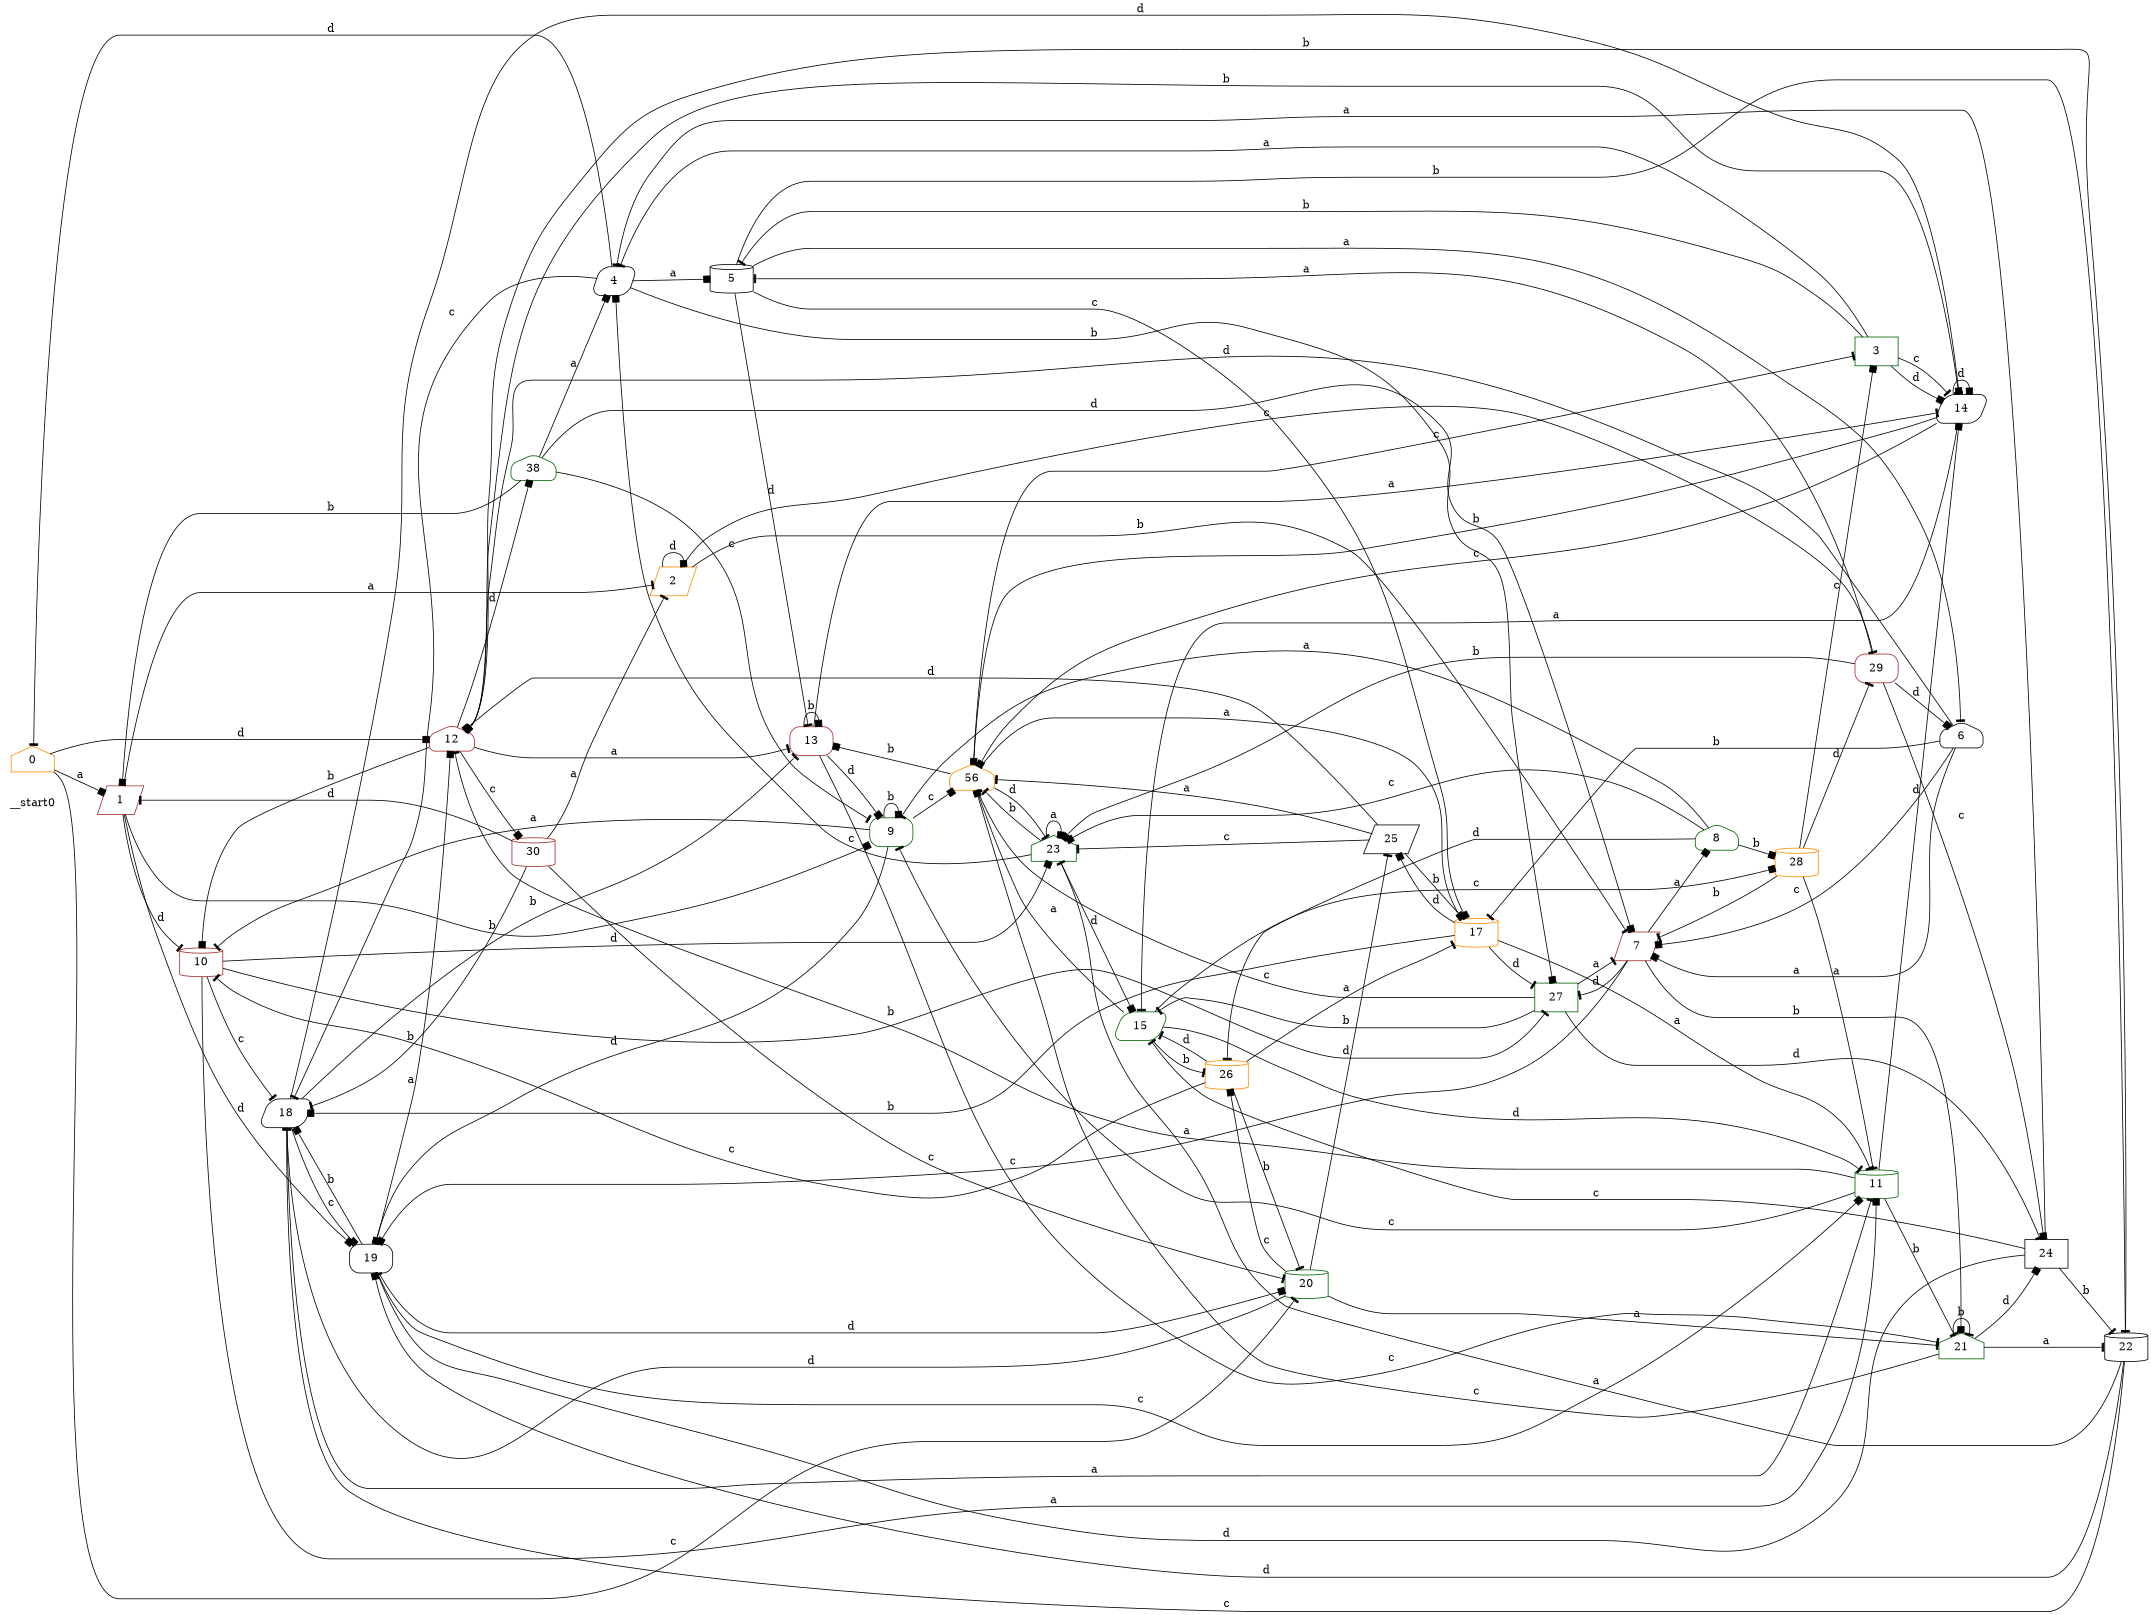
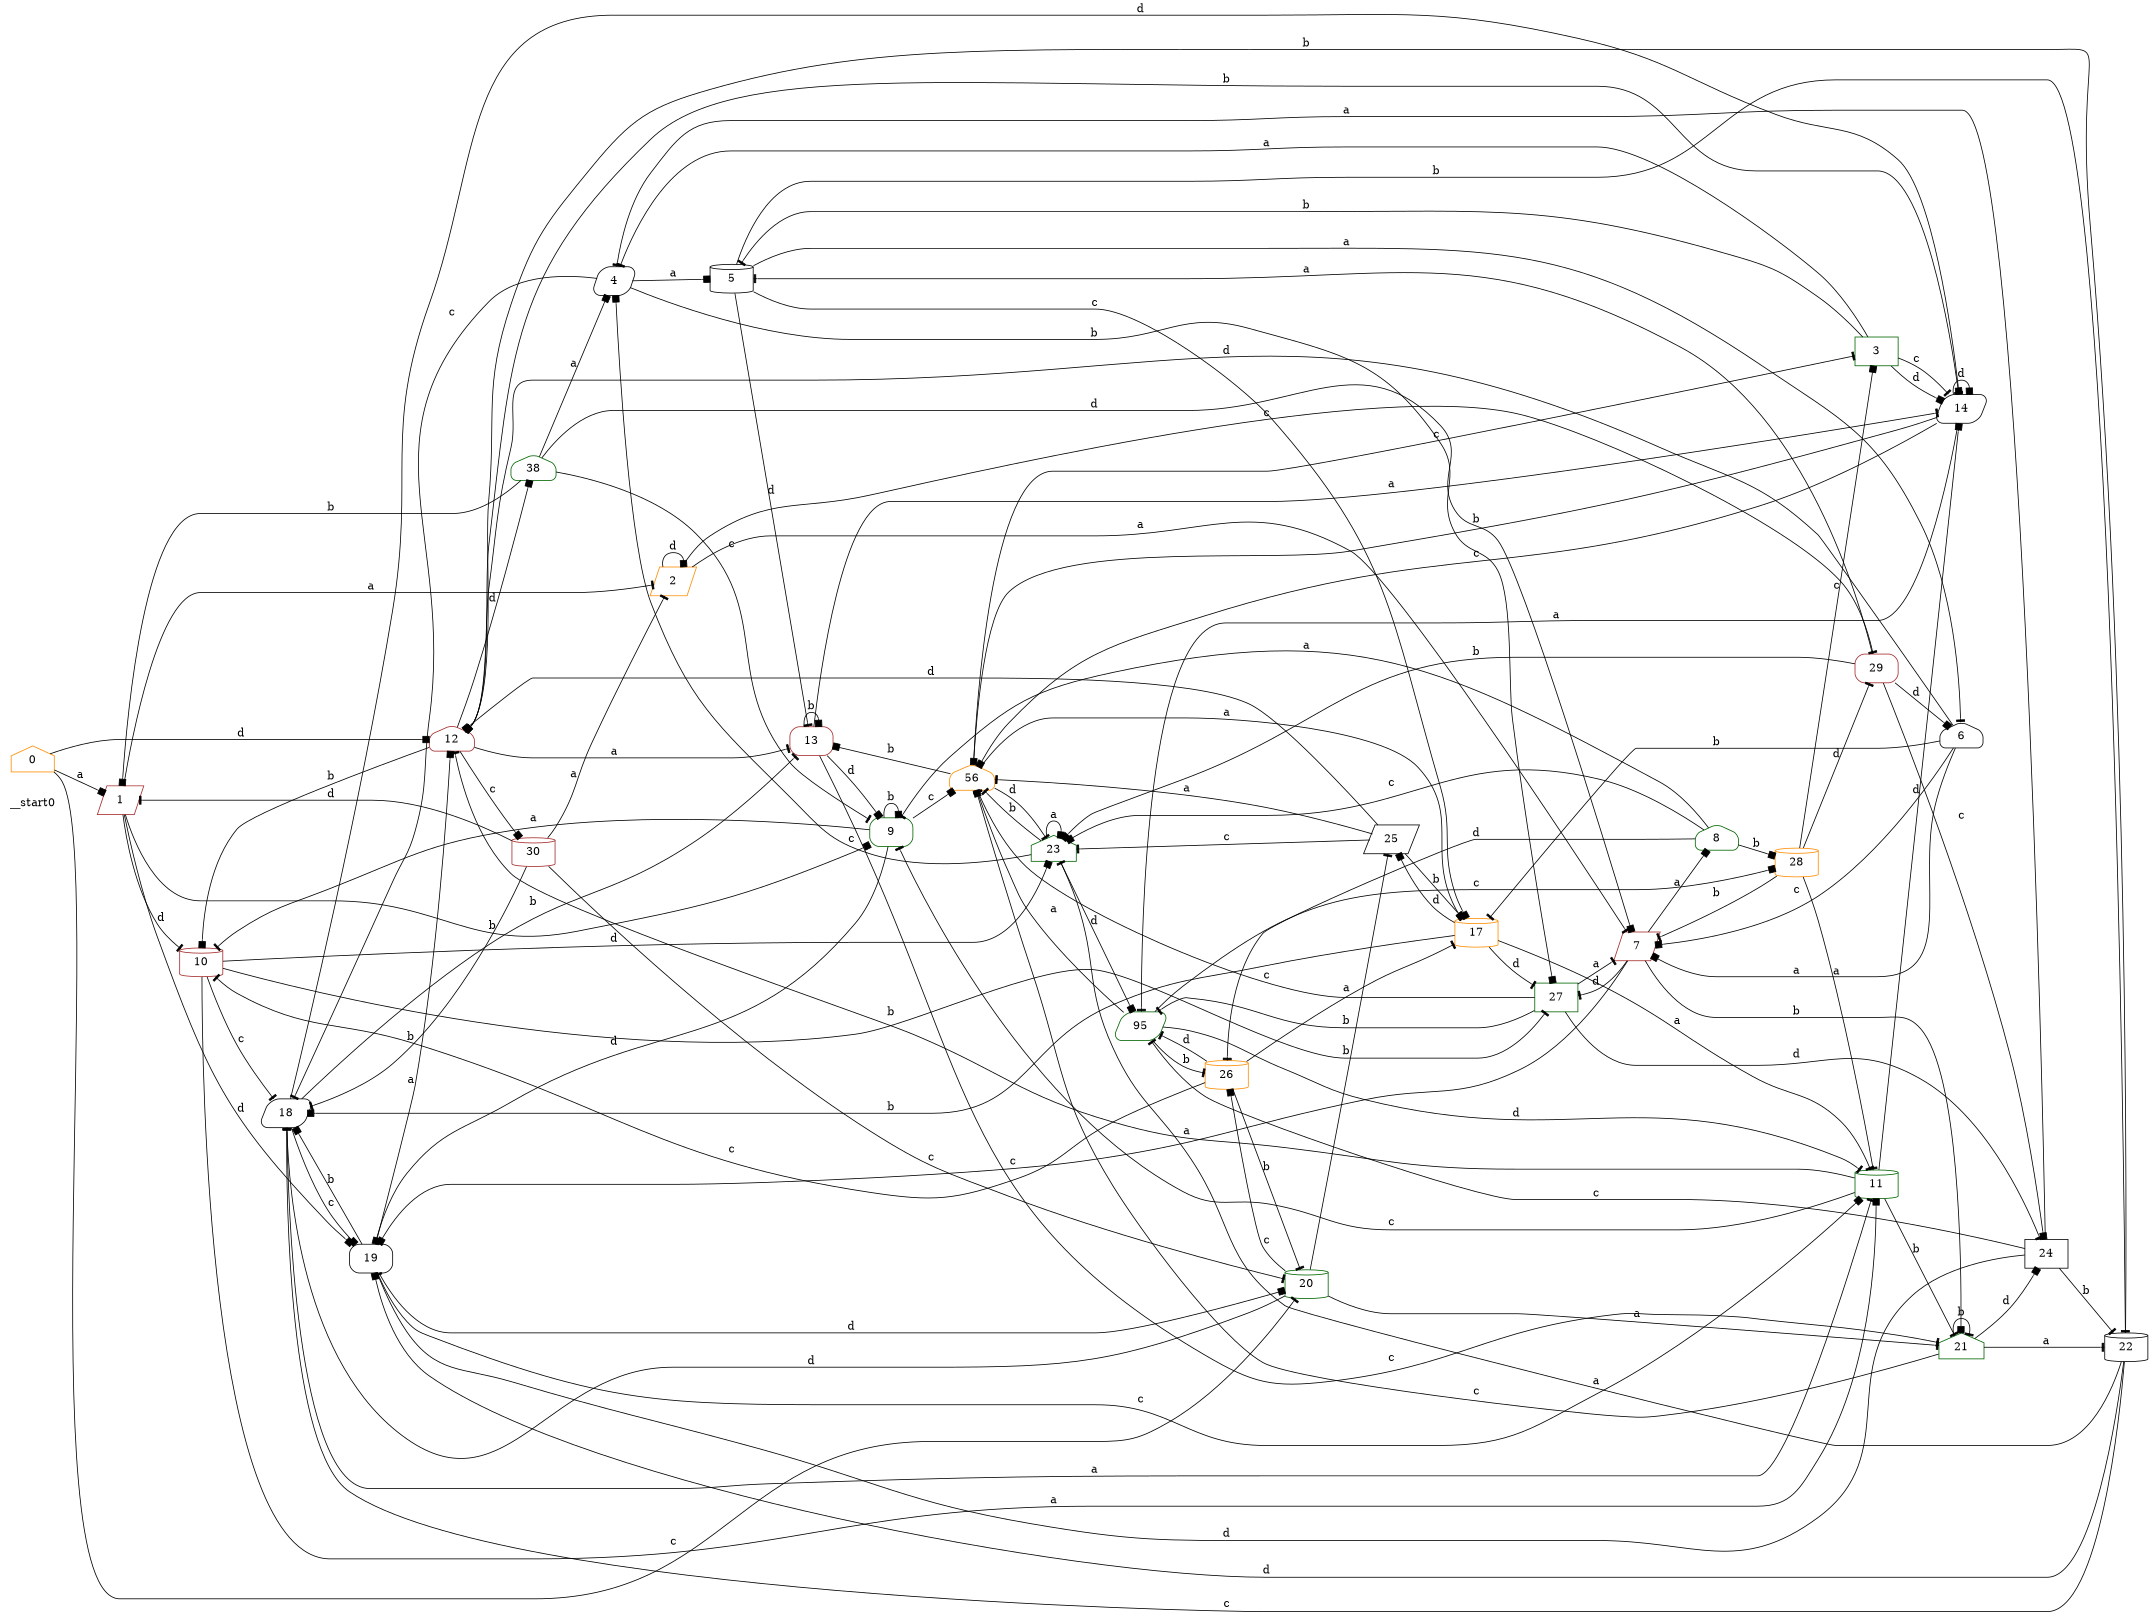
(101, 55) -> none
(1141, 525) -> (1141, 525)
(1141, 1026) -> (1141, 1026)
(1347, 1051) -> (1347, 1051)
